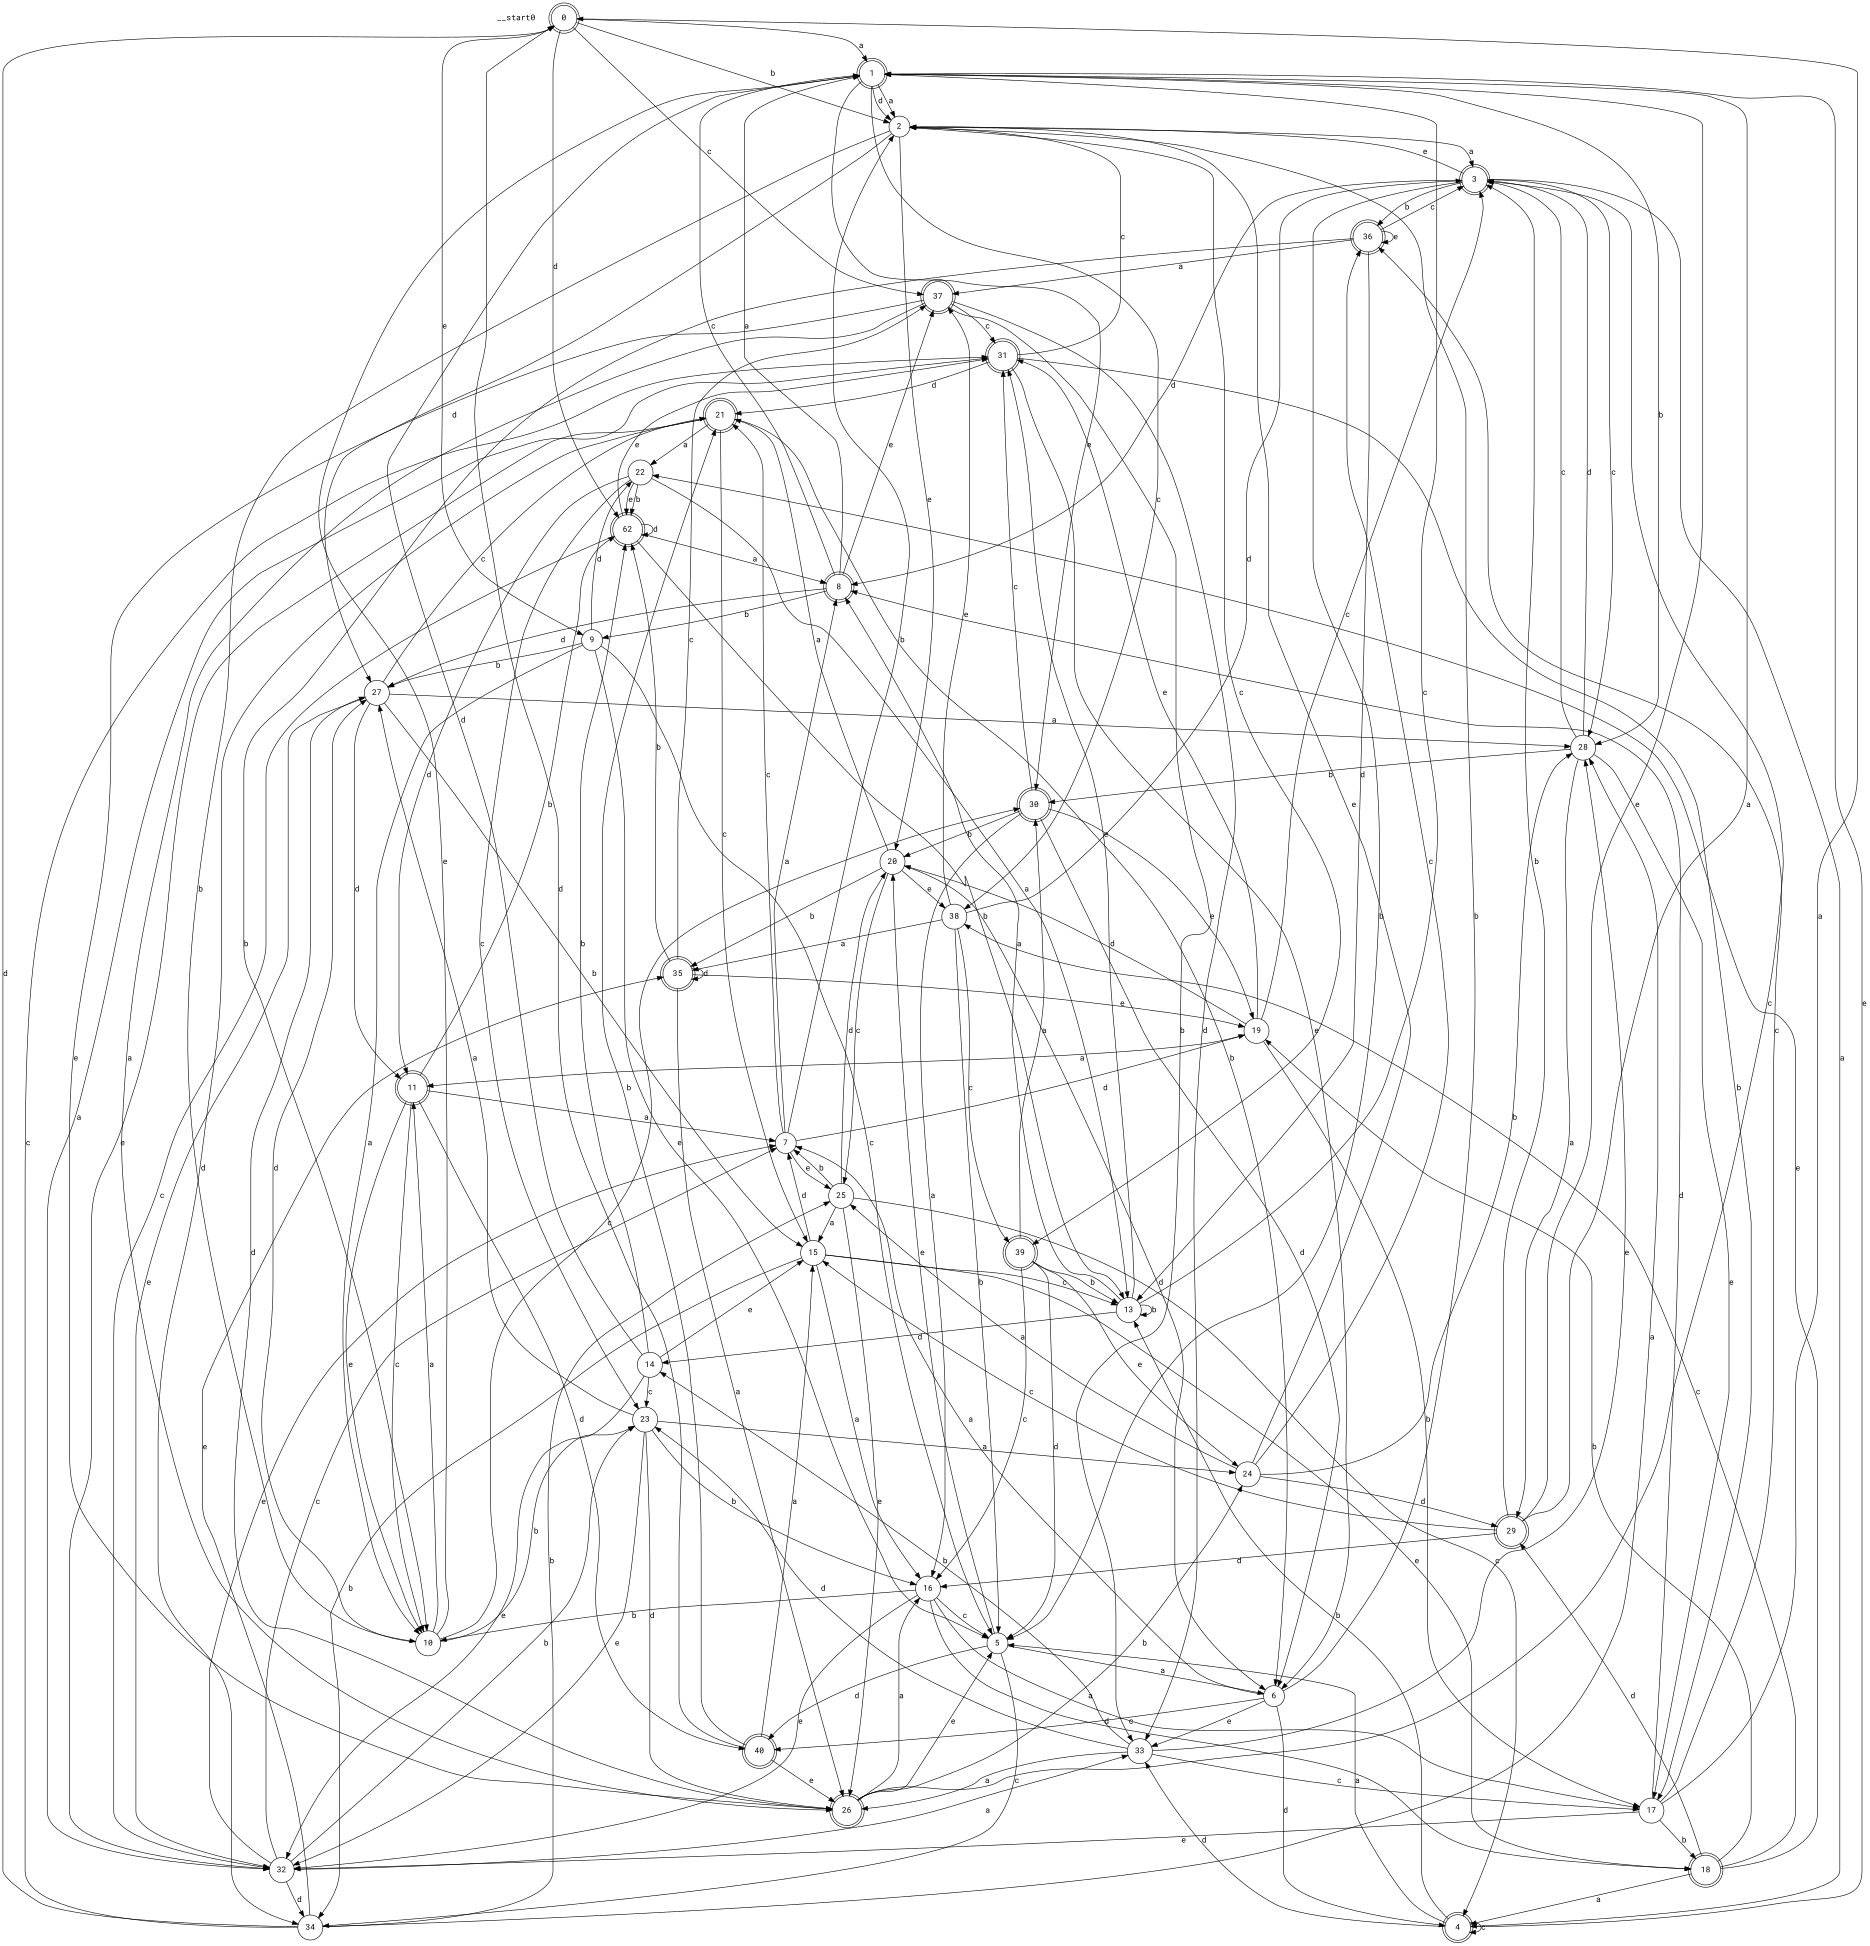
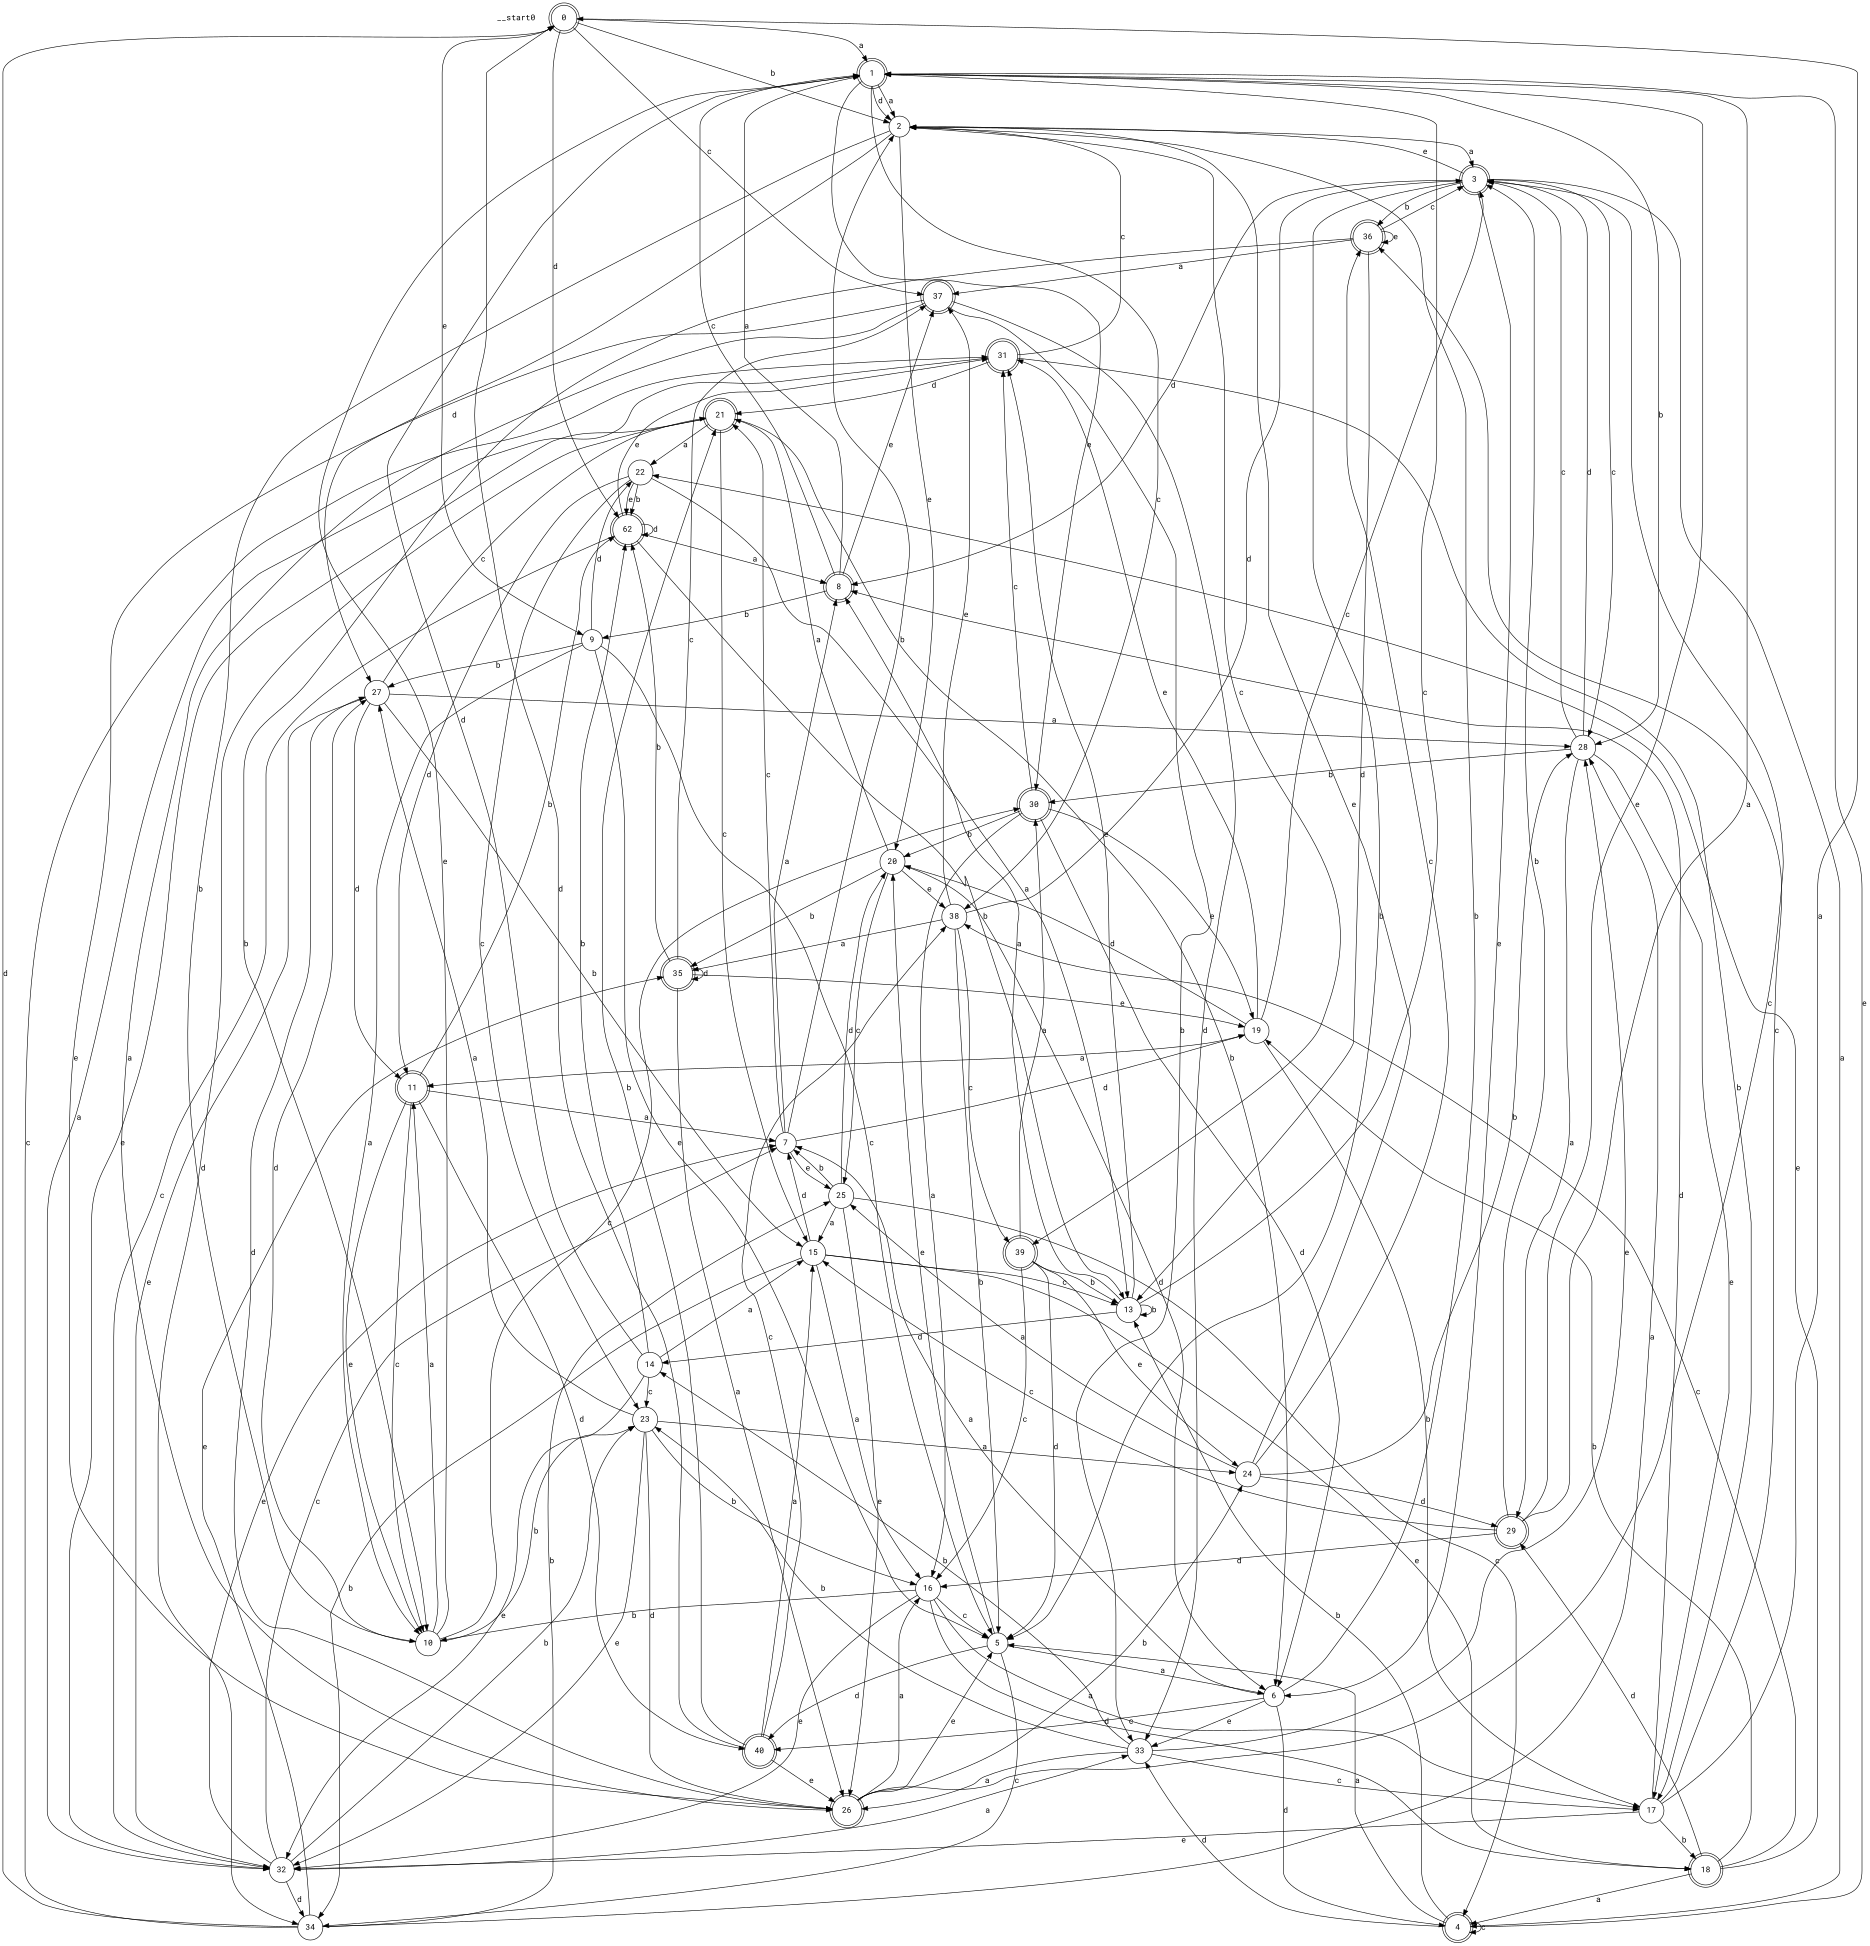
(977, 321) -> none
(606, 621) -> none
(1303, 991) -> (1495, 989)
none -> (757, 1302)
(750, 1310) -> (750, 1310)
(823, 1589) -> (823, 1589)
